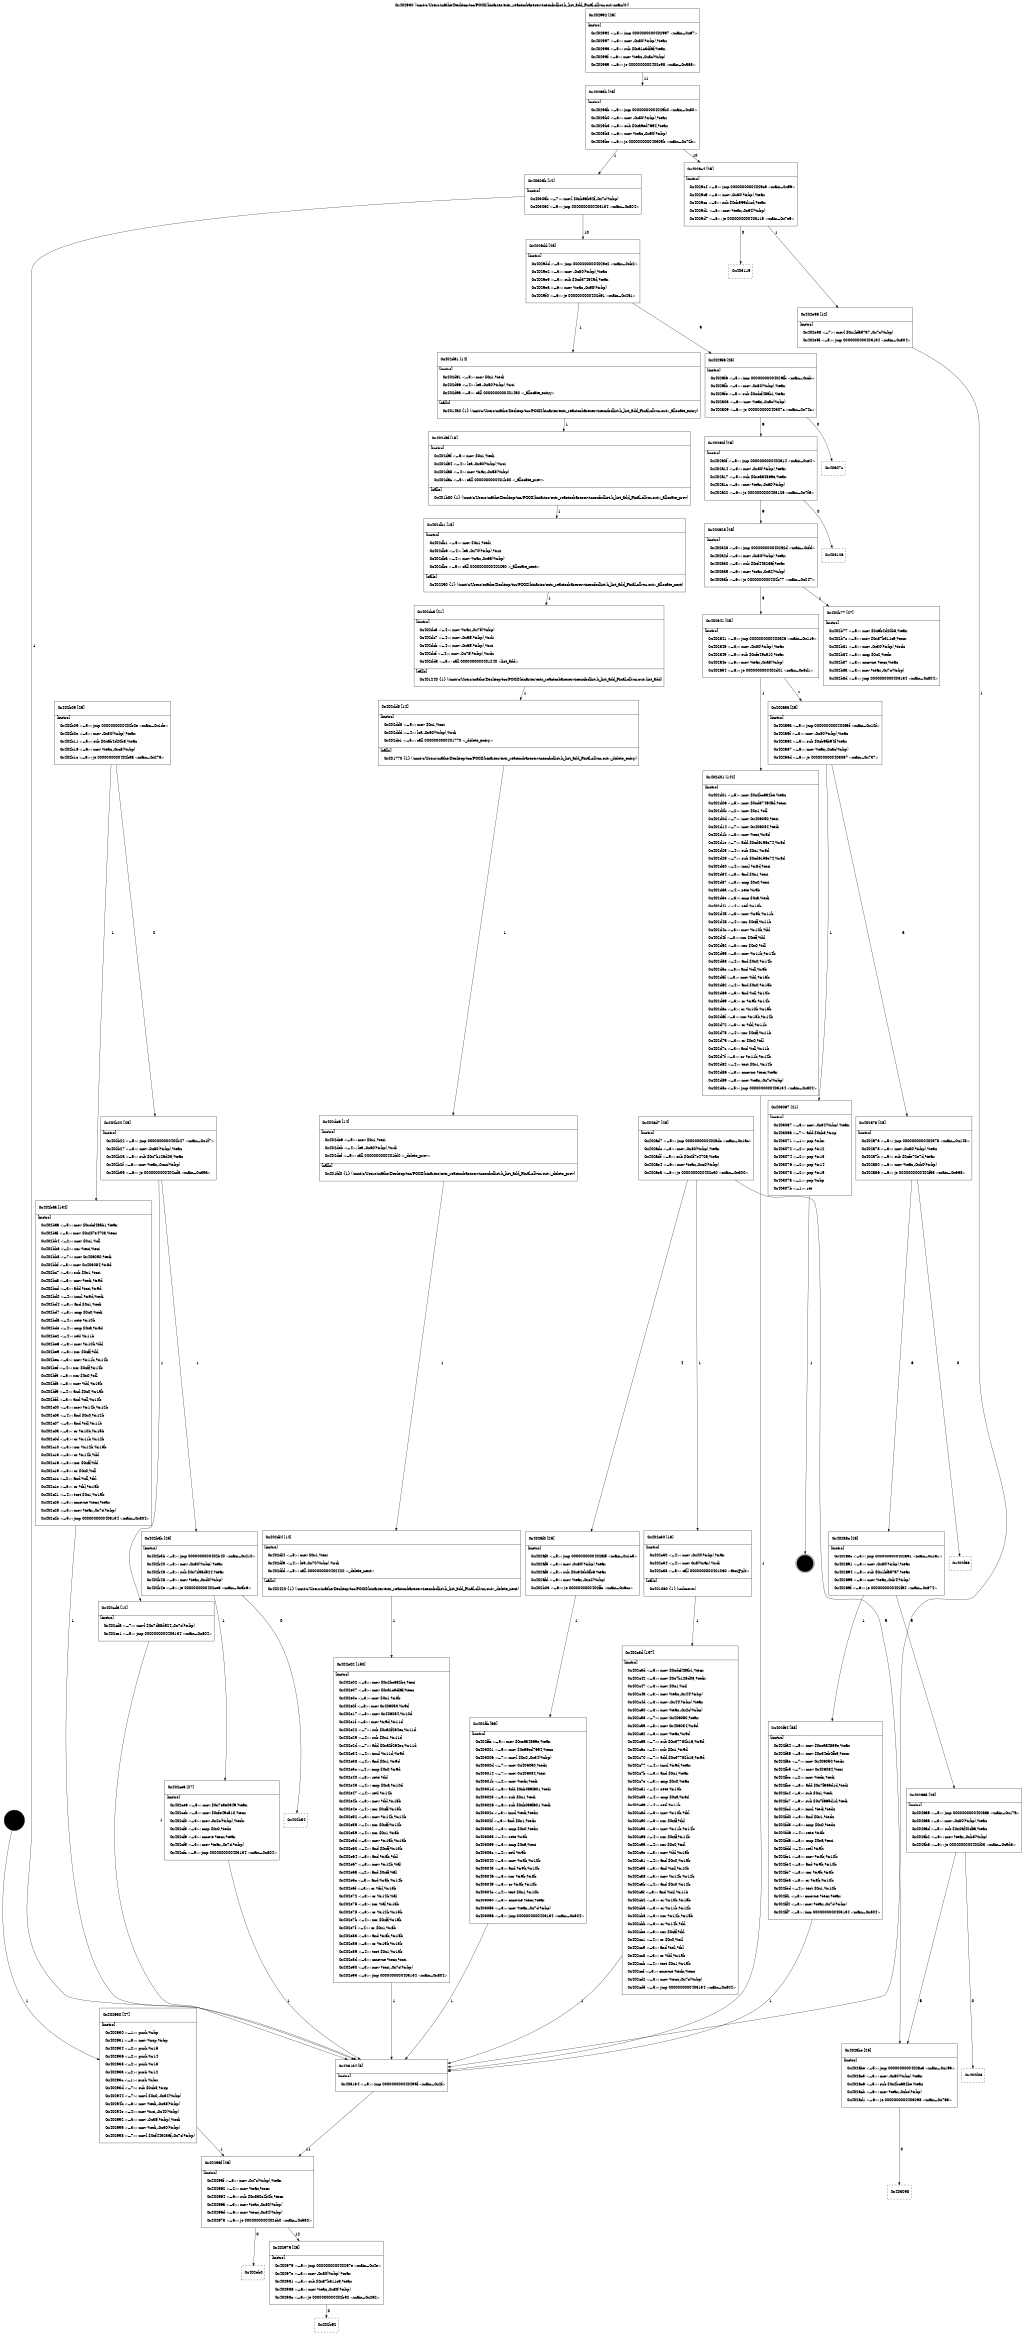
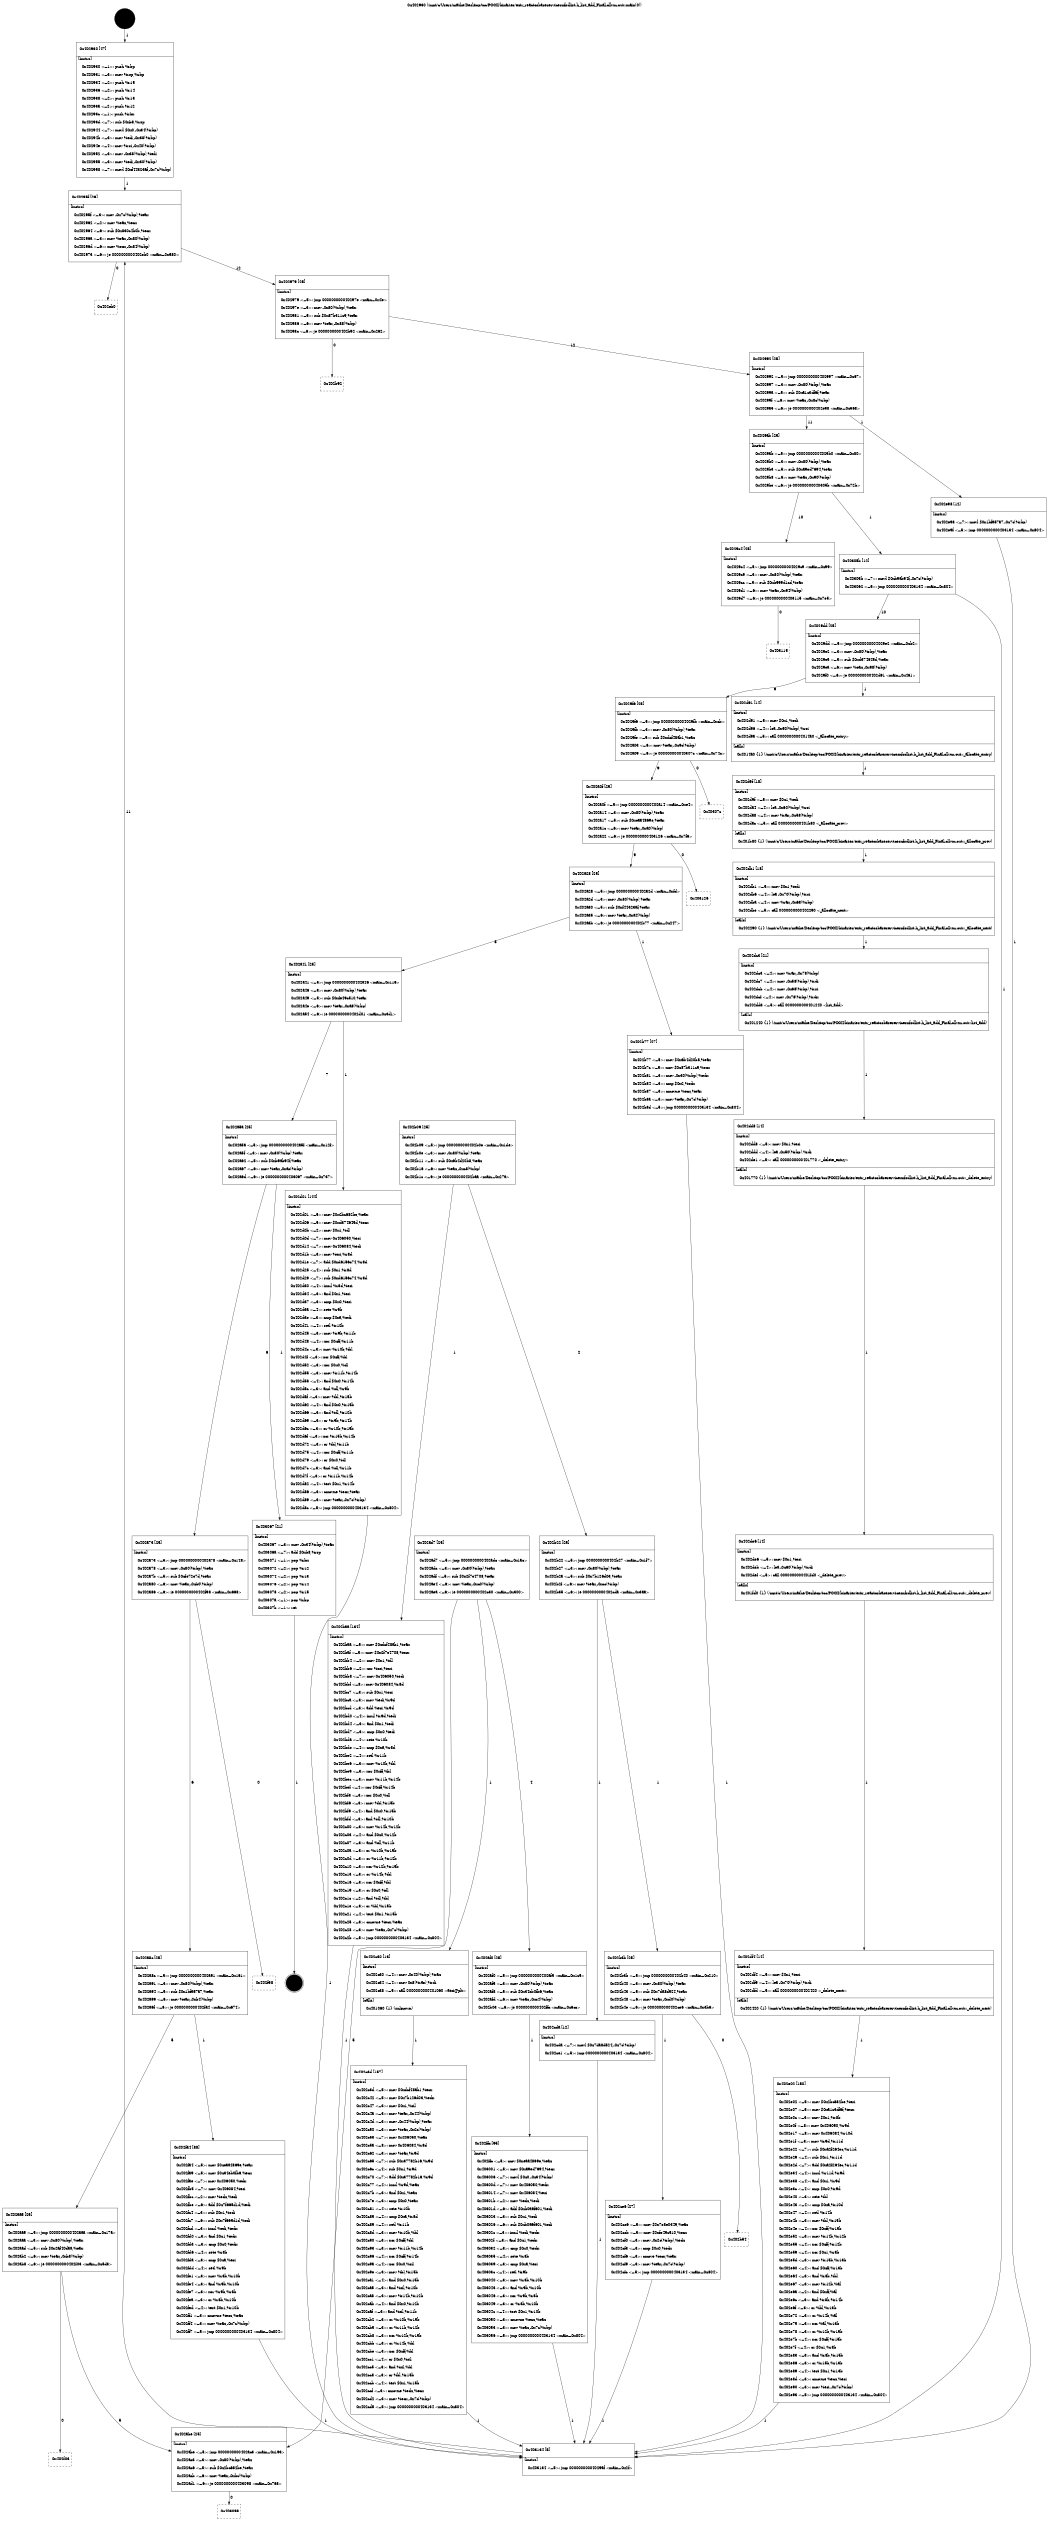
(802, 266) -> (905, 456)
none -> (568, 345)
none -> (717, 1828)
